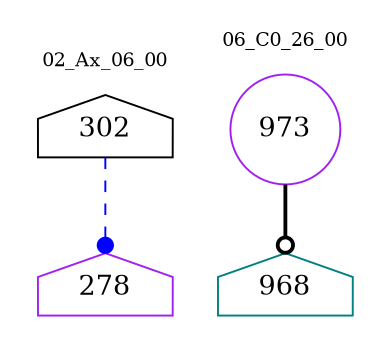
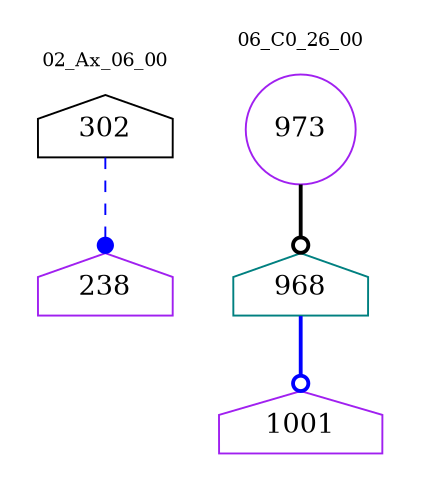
(105, 288) -> (105, 288)
none -> (301, 426)
